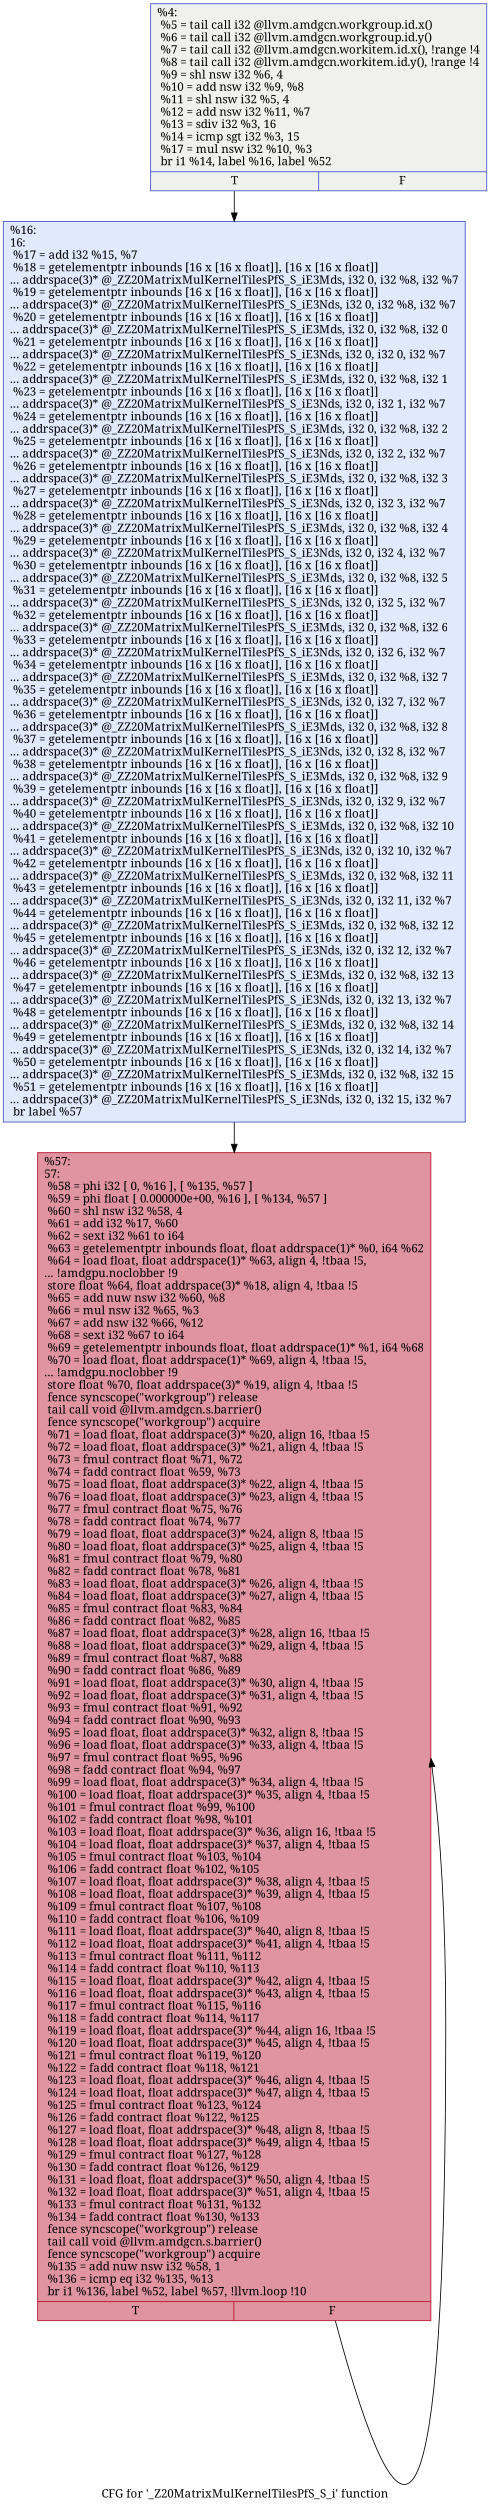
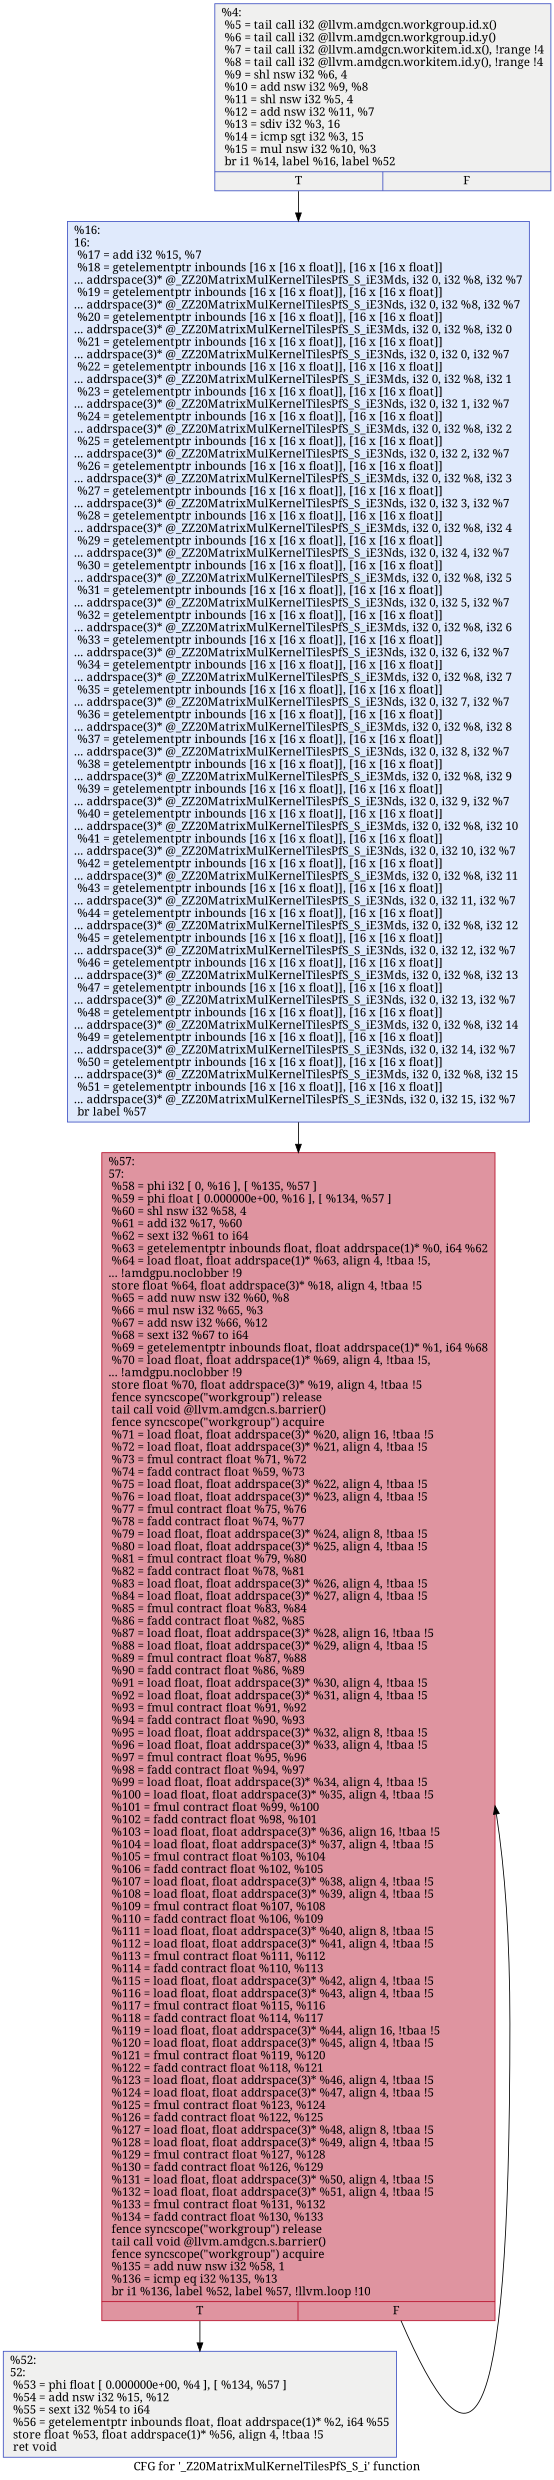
(235, 149) -> (299, 149)
none -> (200, 2404)
